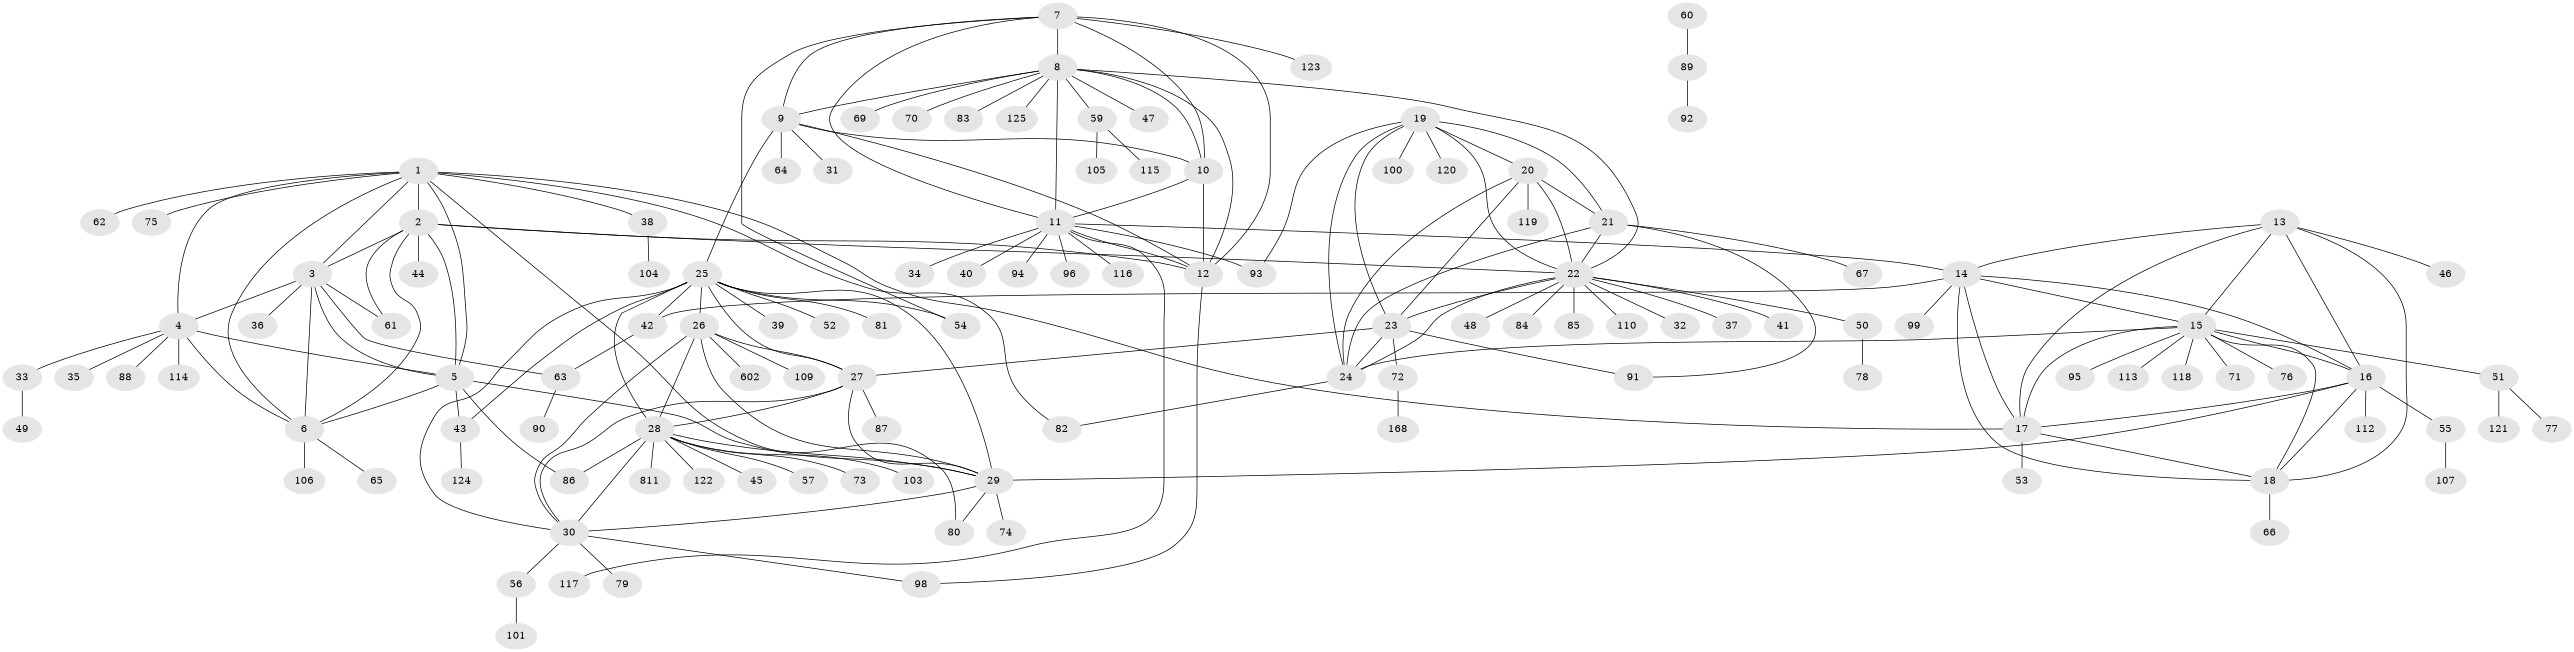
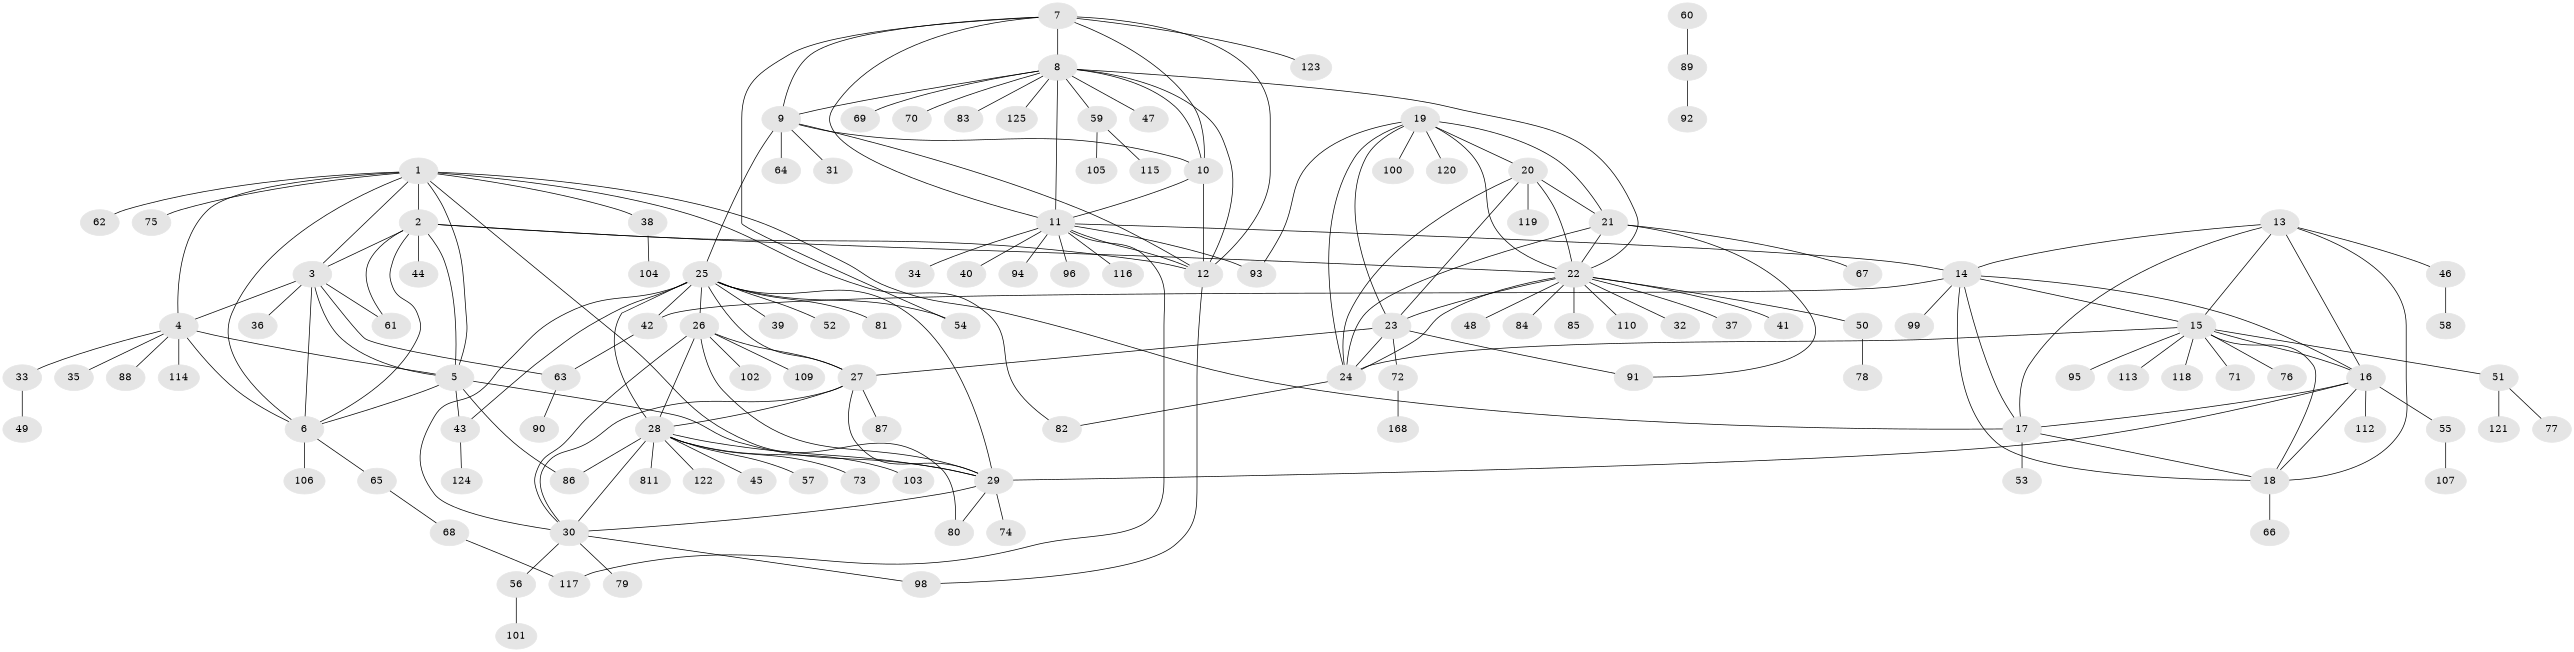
none -> (2446, 326)
(2082, 345) -> none
(750, 378) -> (750, 378)
none -> (450, 533)
